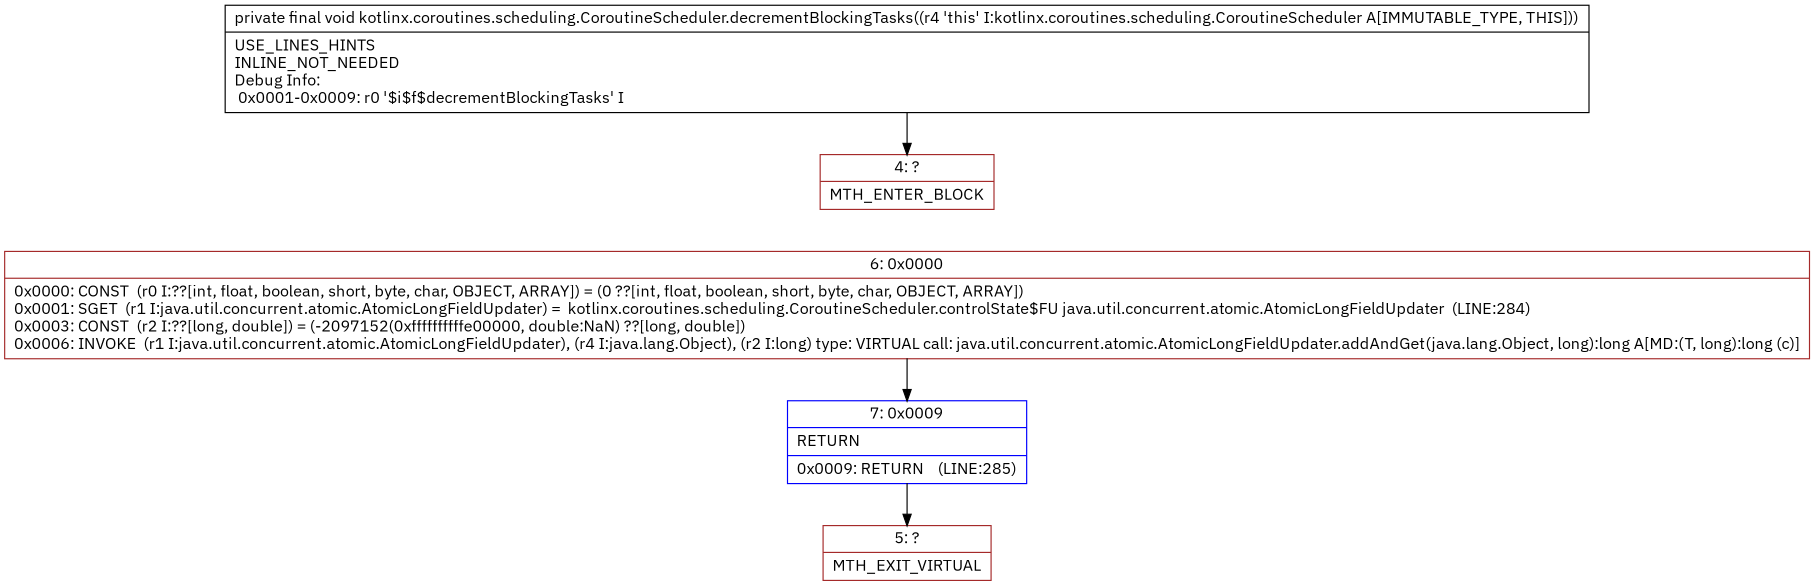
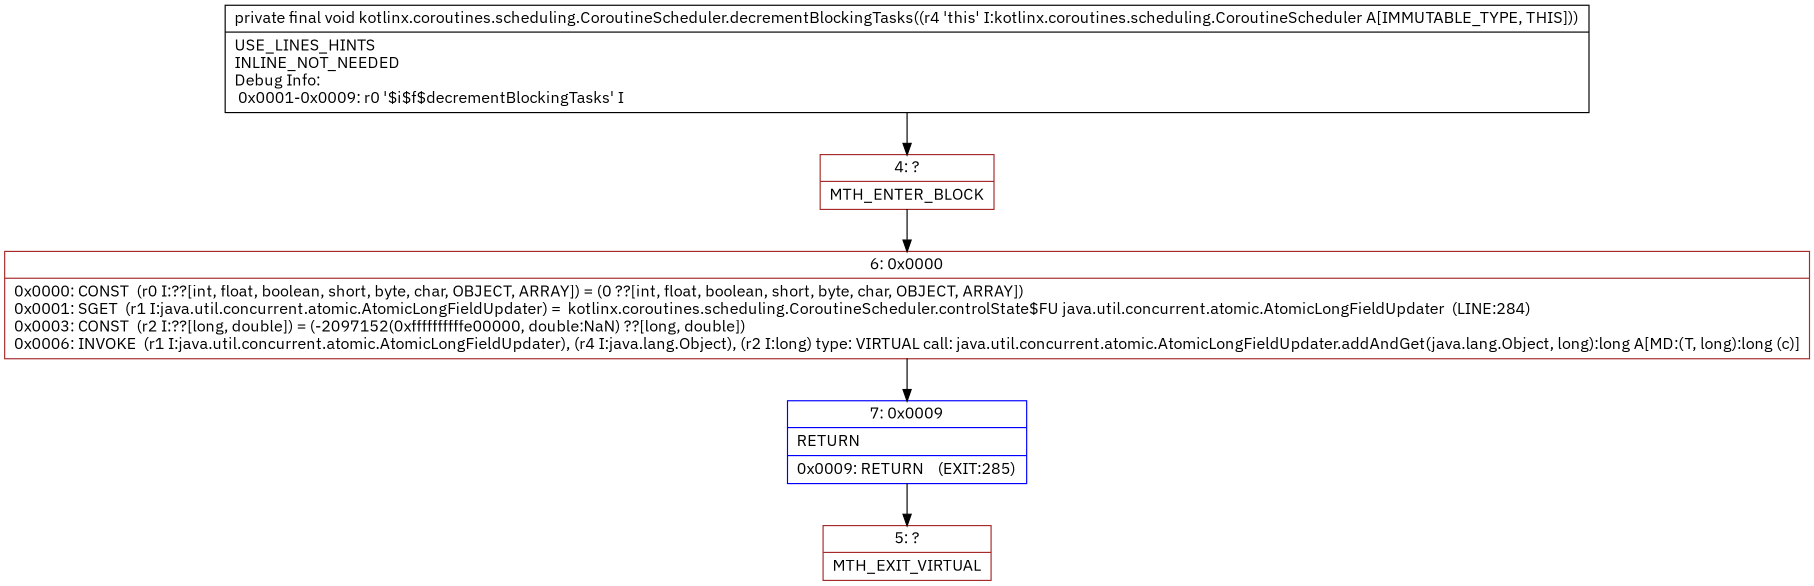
none -> (907, 224)
(907, 469) -> (907, 469)
